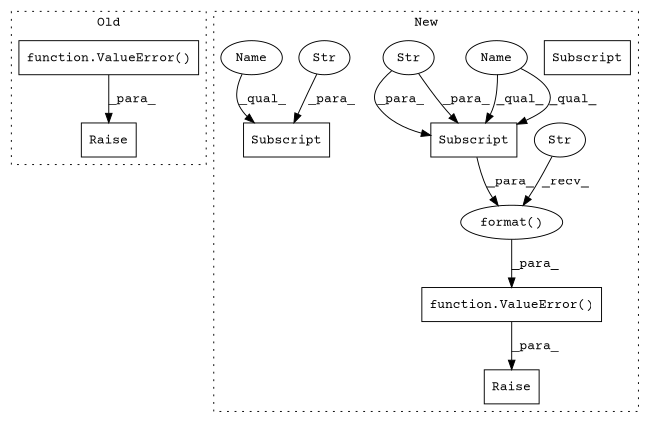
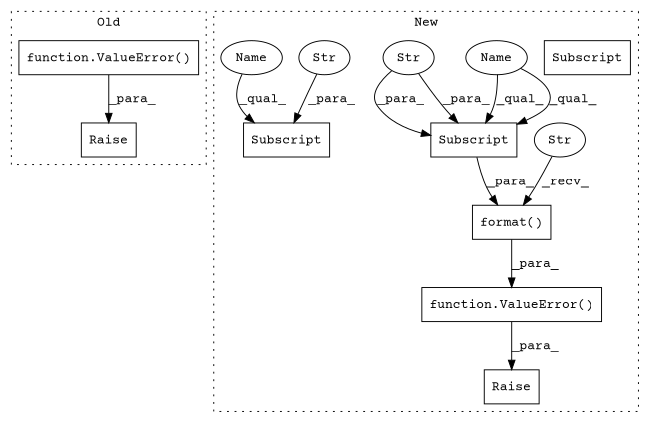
(512, 222) -> (512, 222)
